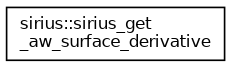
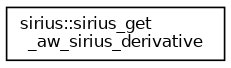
(116, 34) -> (116, 34)
